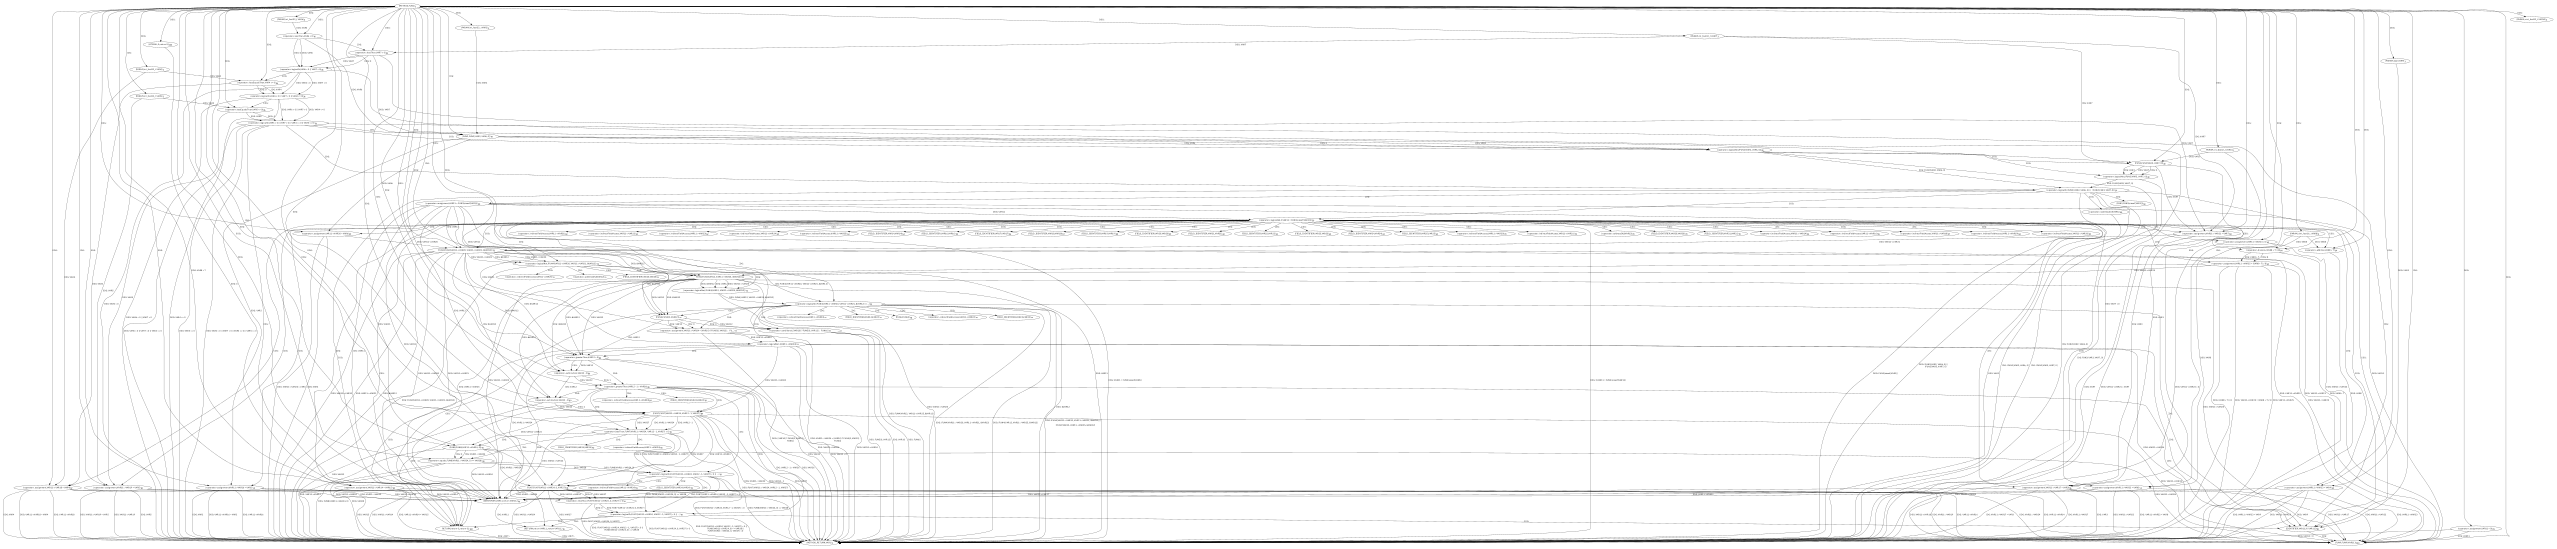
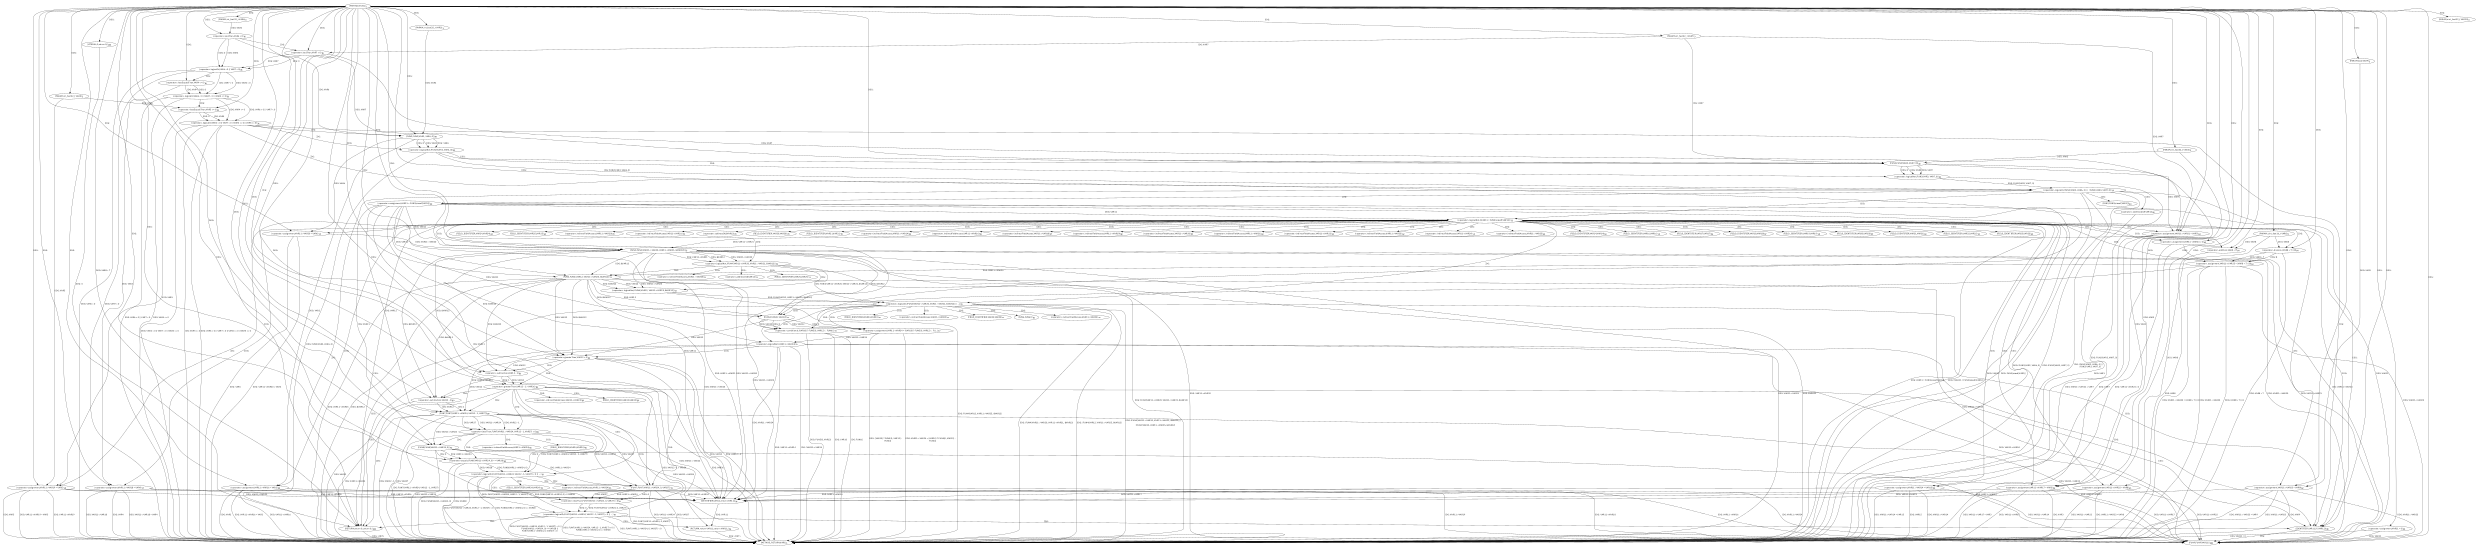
(150, 70) -> none
